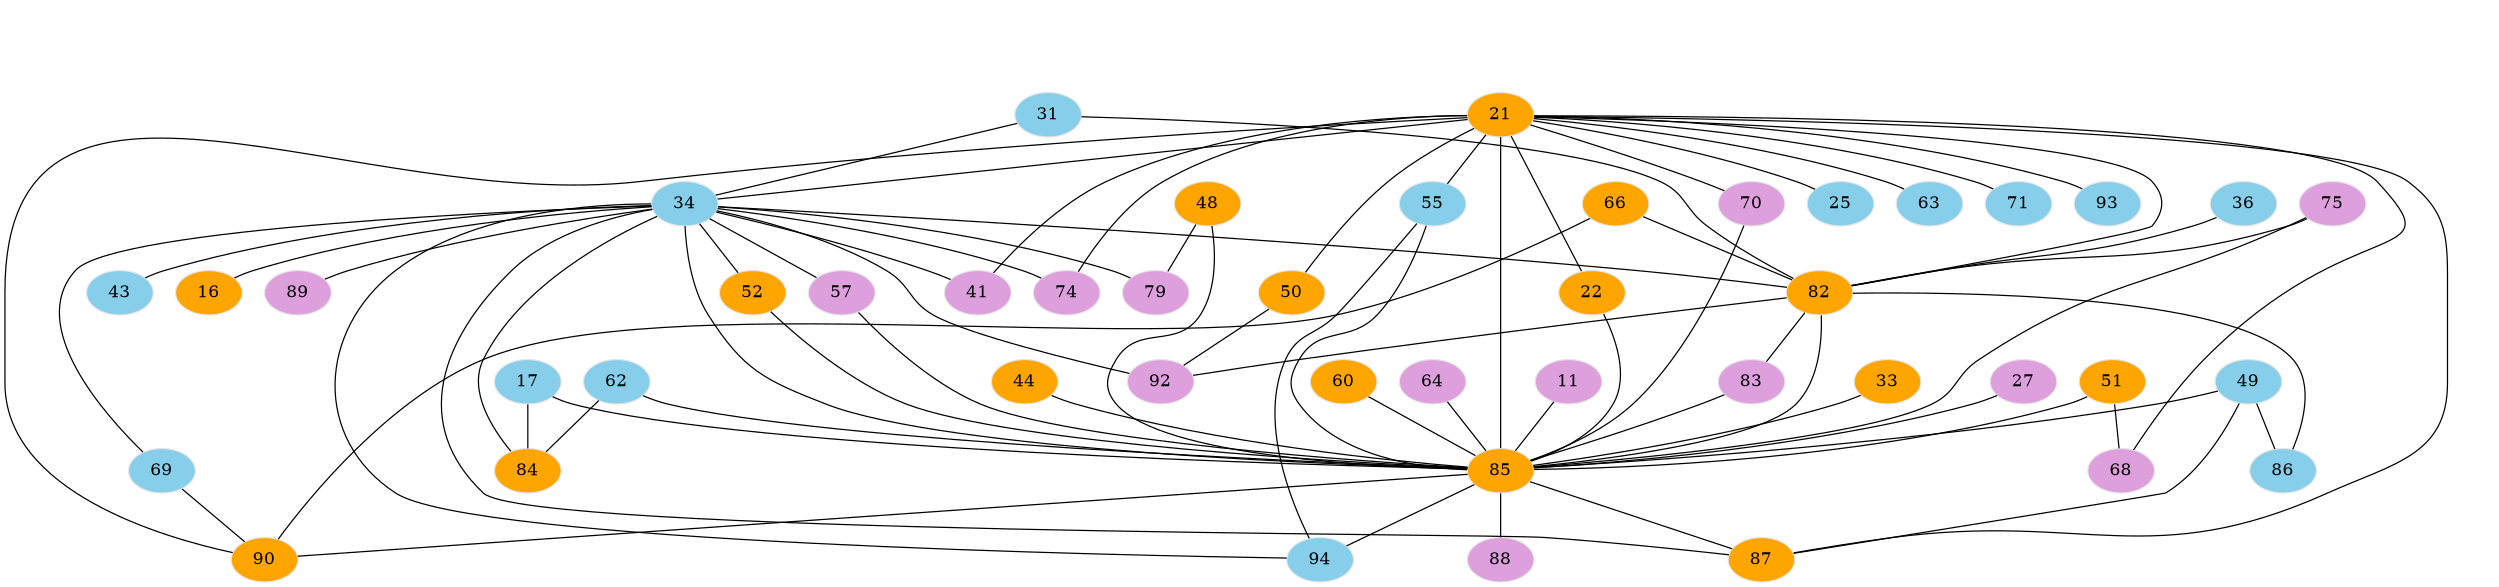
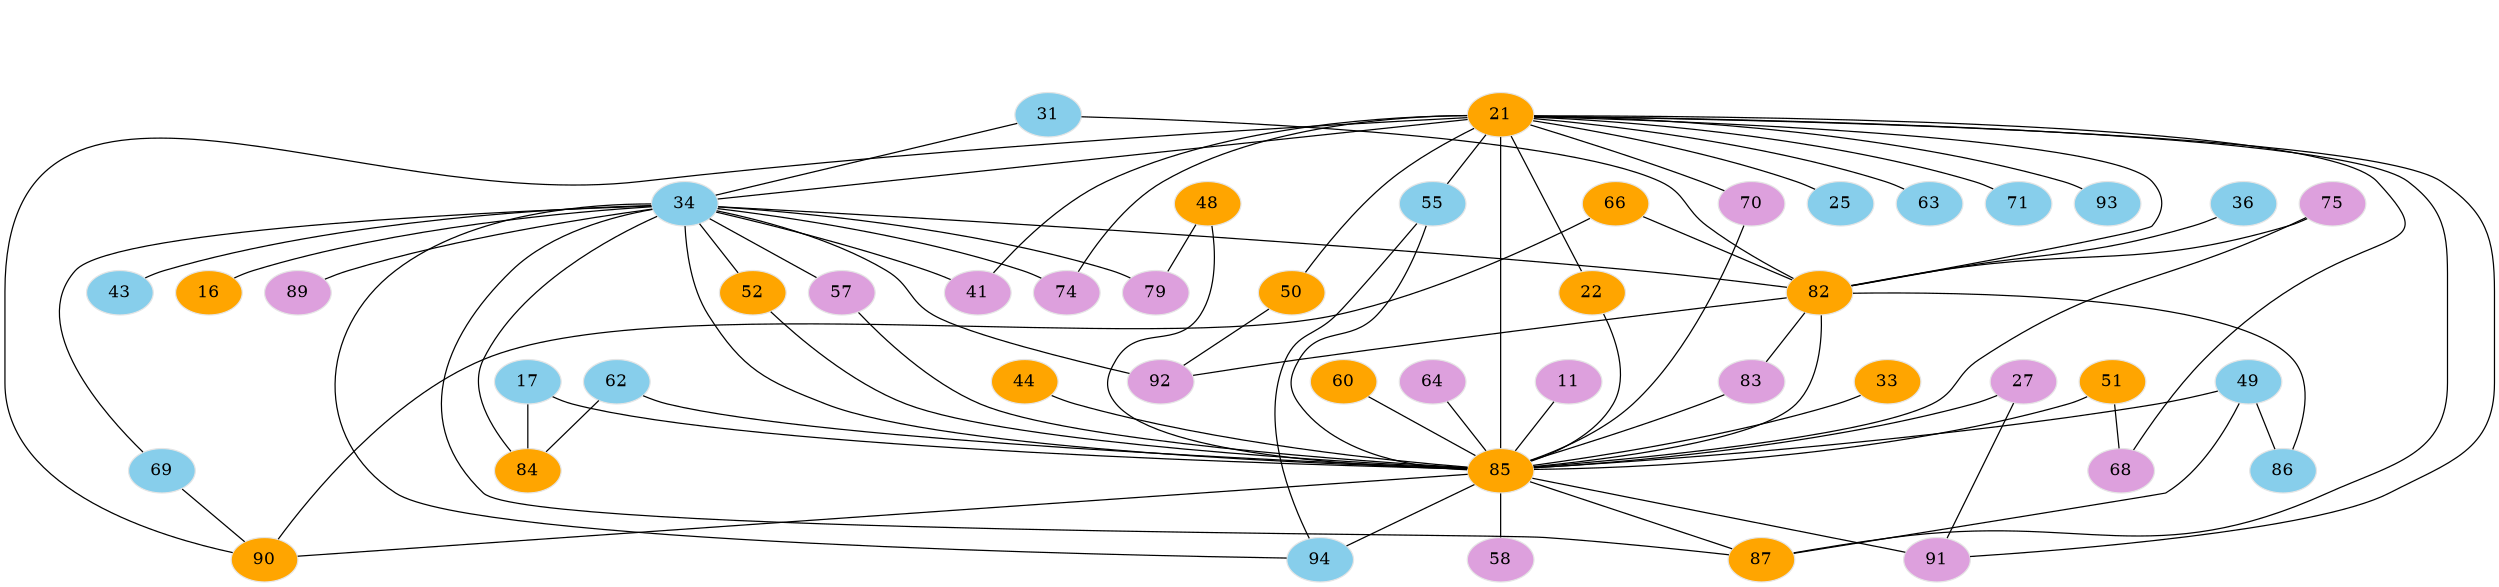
(1501, 560) -> (1501, 560)
none -> (1937, 560)
